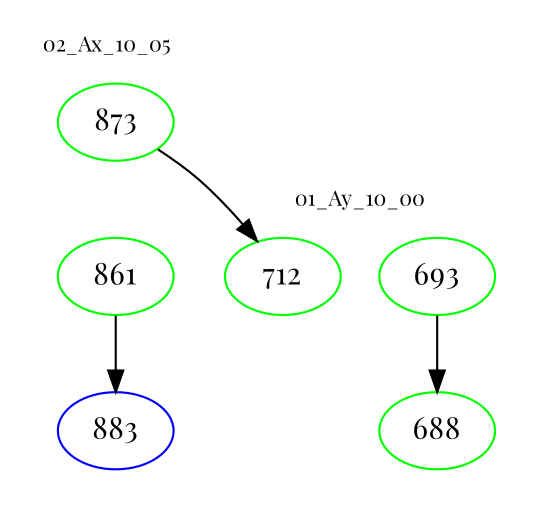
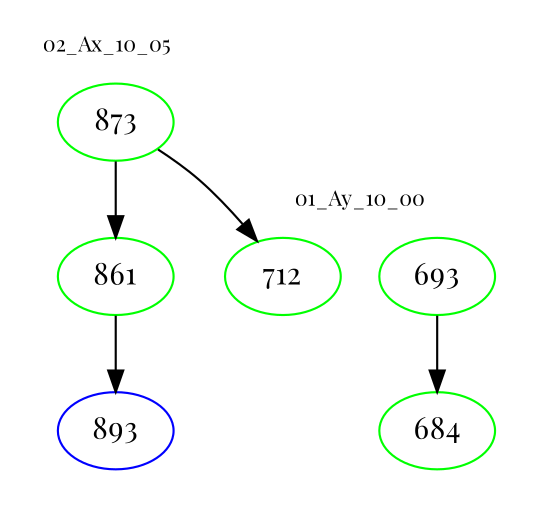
none -> (116, 189)
(116, 431) -> (116, 431)
(437, 431) -> (437, 431)
